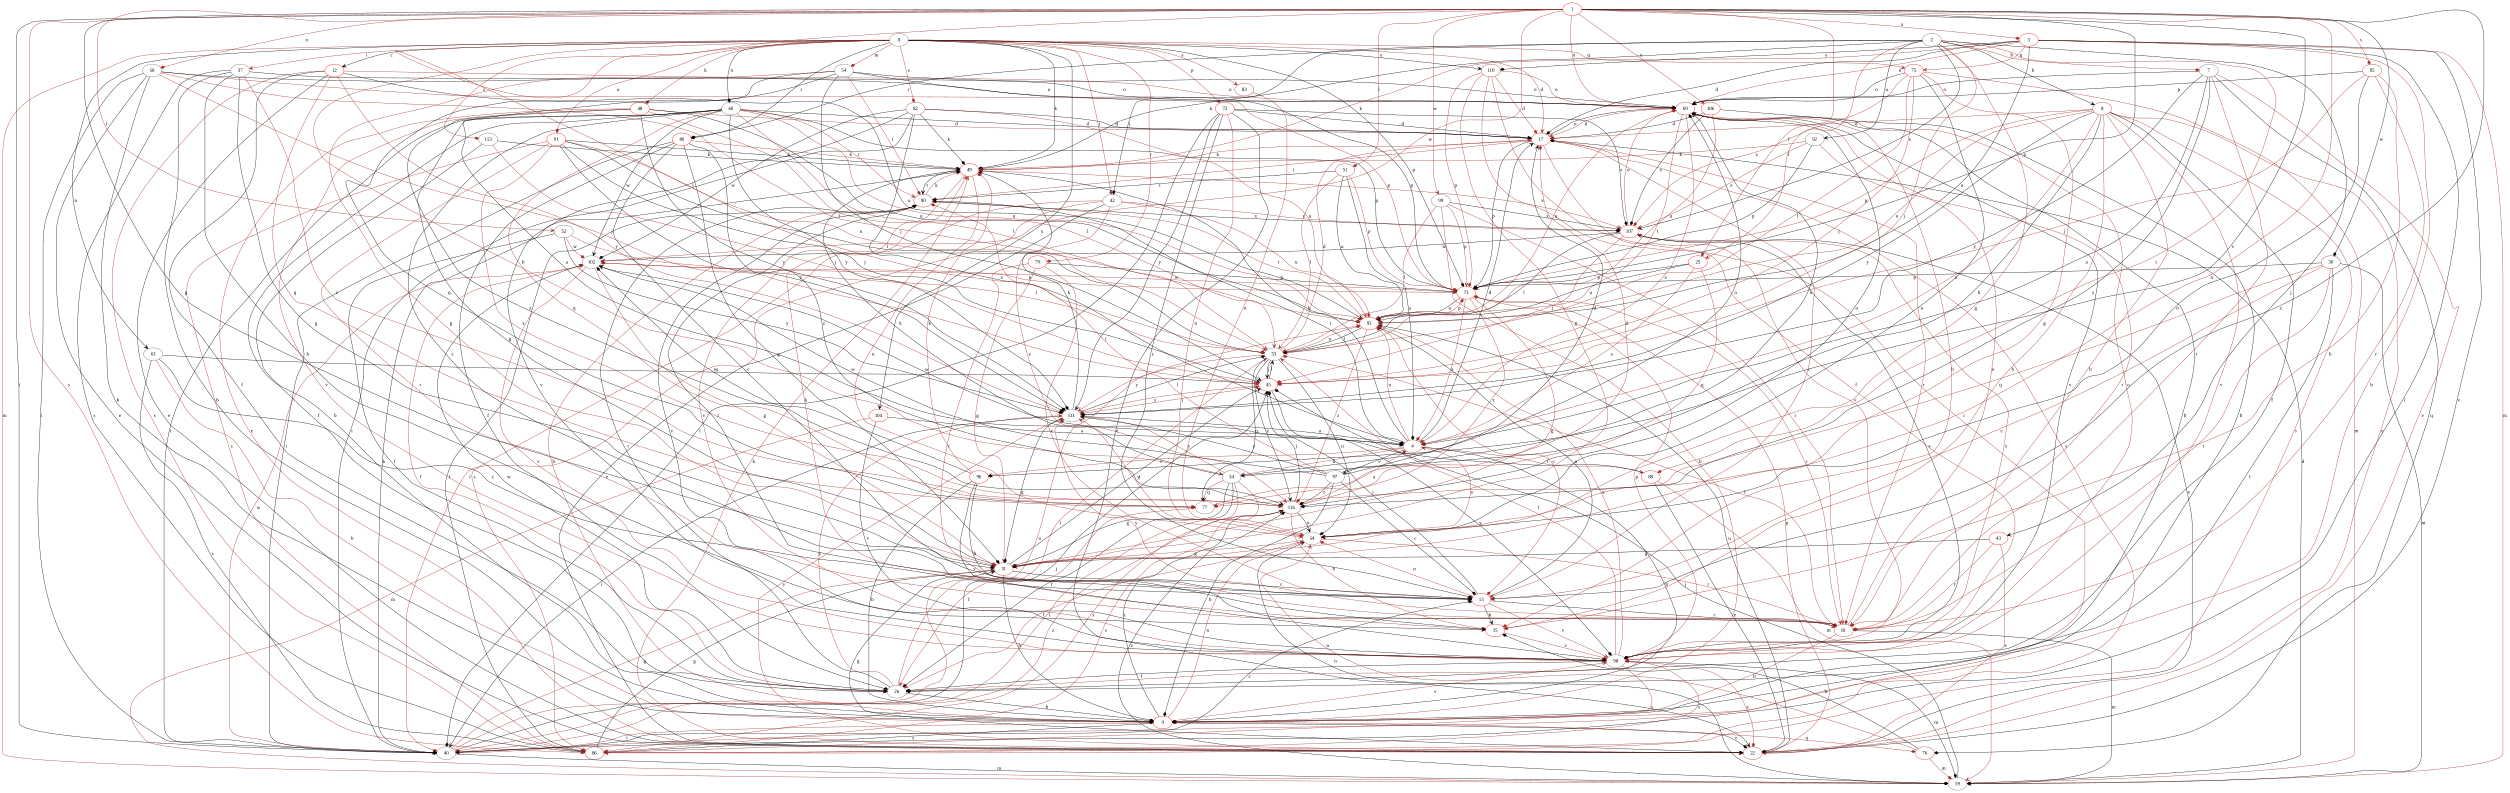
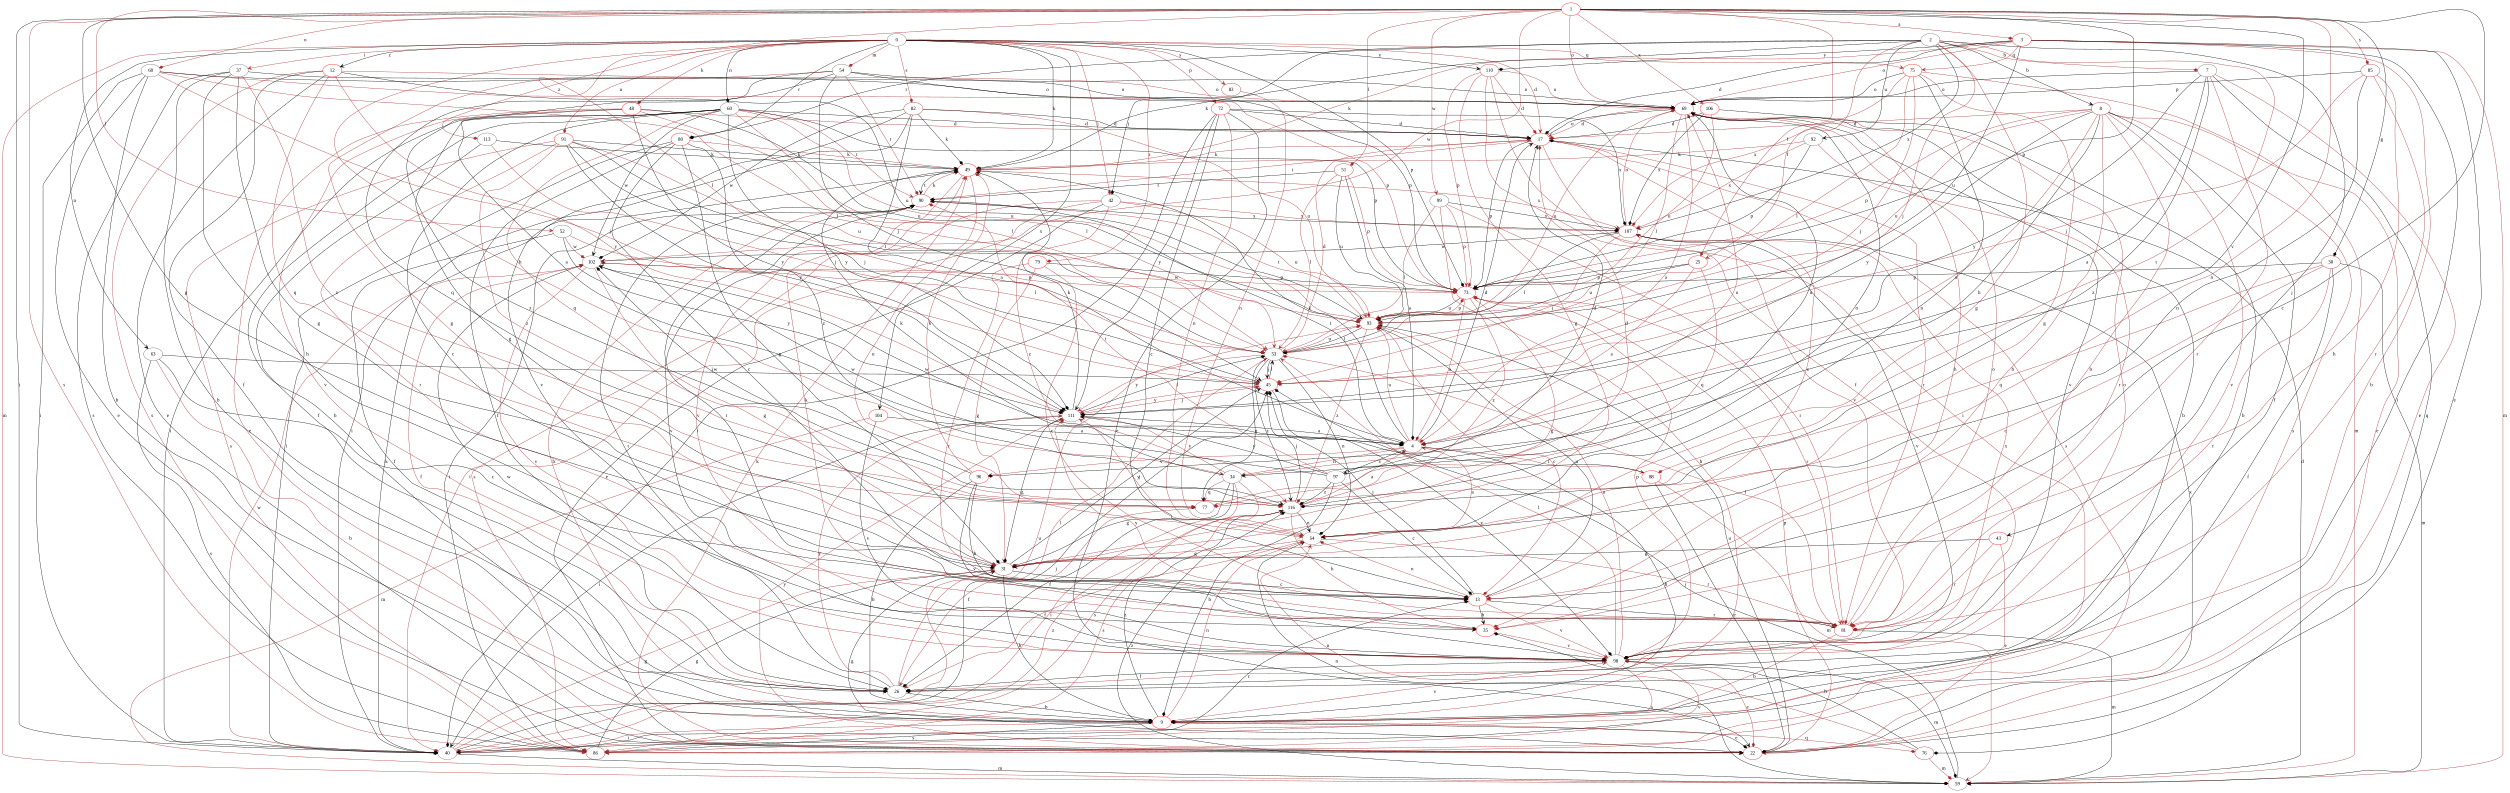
(2381, 139) -> (2382, 139)
(1589, 390) -> (1588, 391)
(2459, 400) -> (2455, 400)
